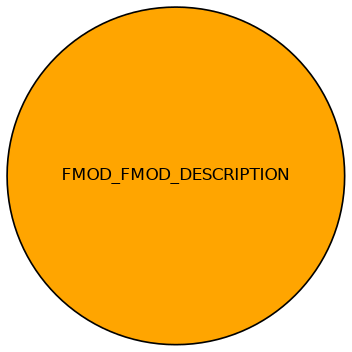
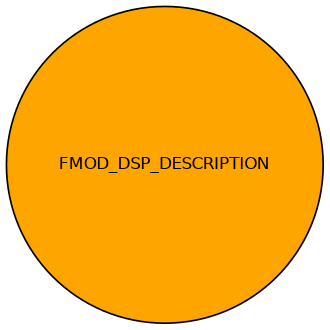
(176, 176) -> (165, 165)
